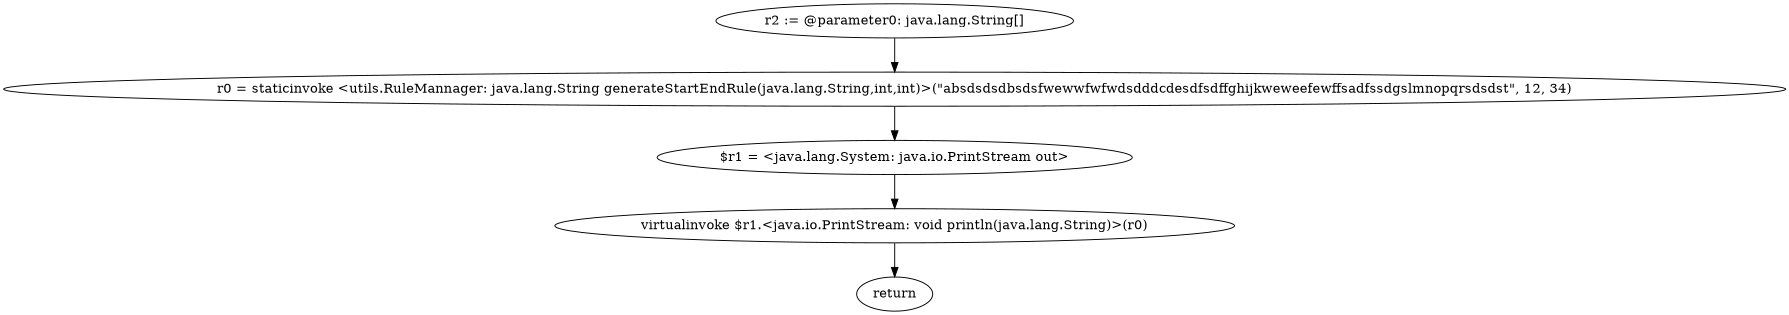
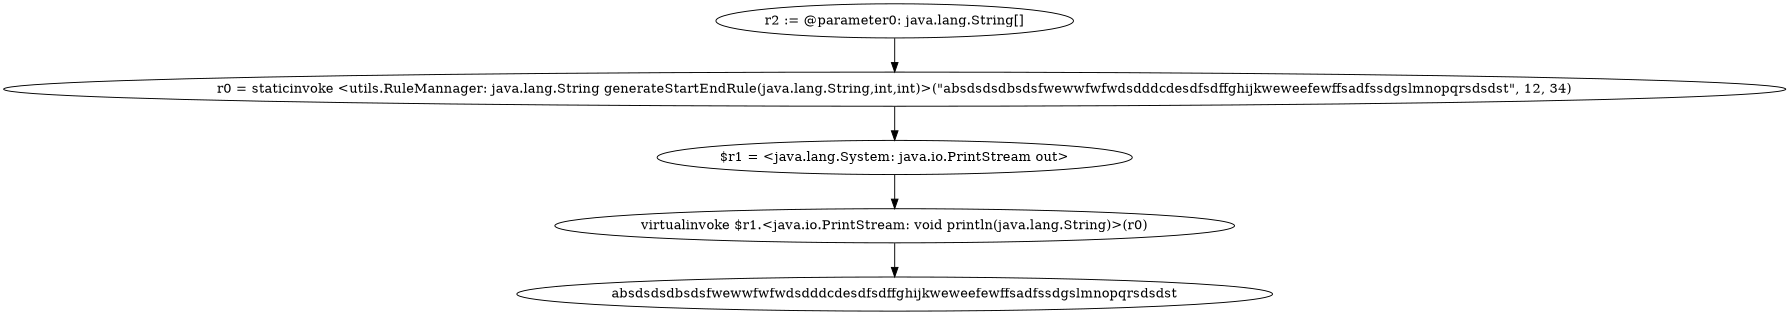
(895, 294) -> (895, 294)
